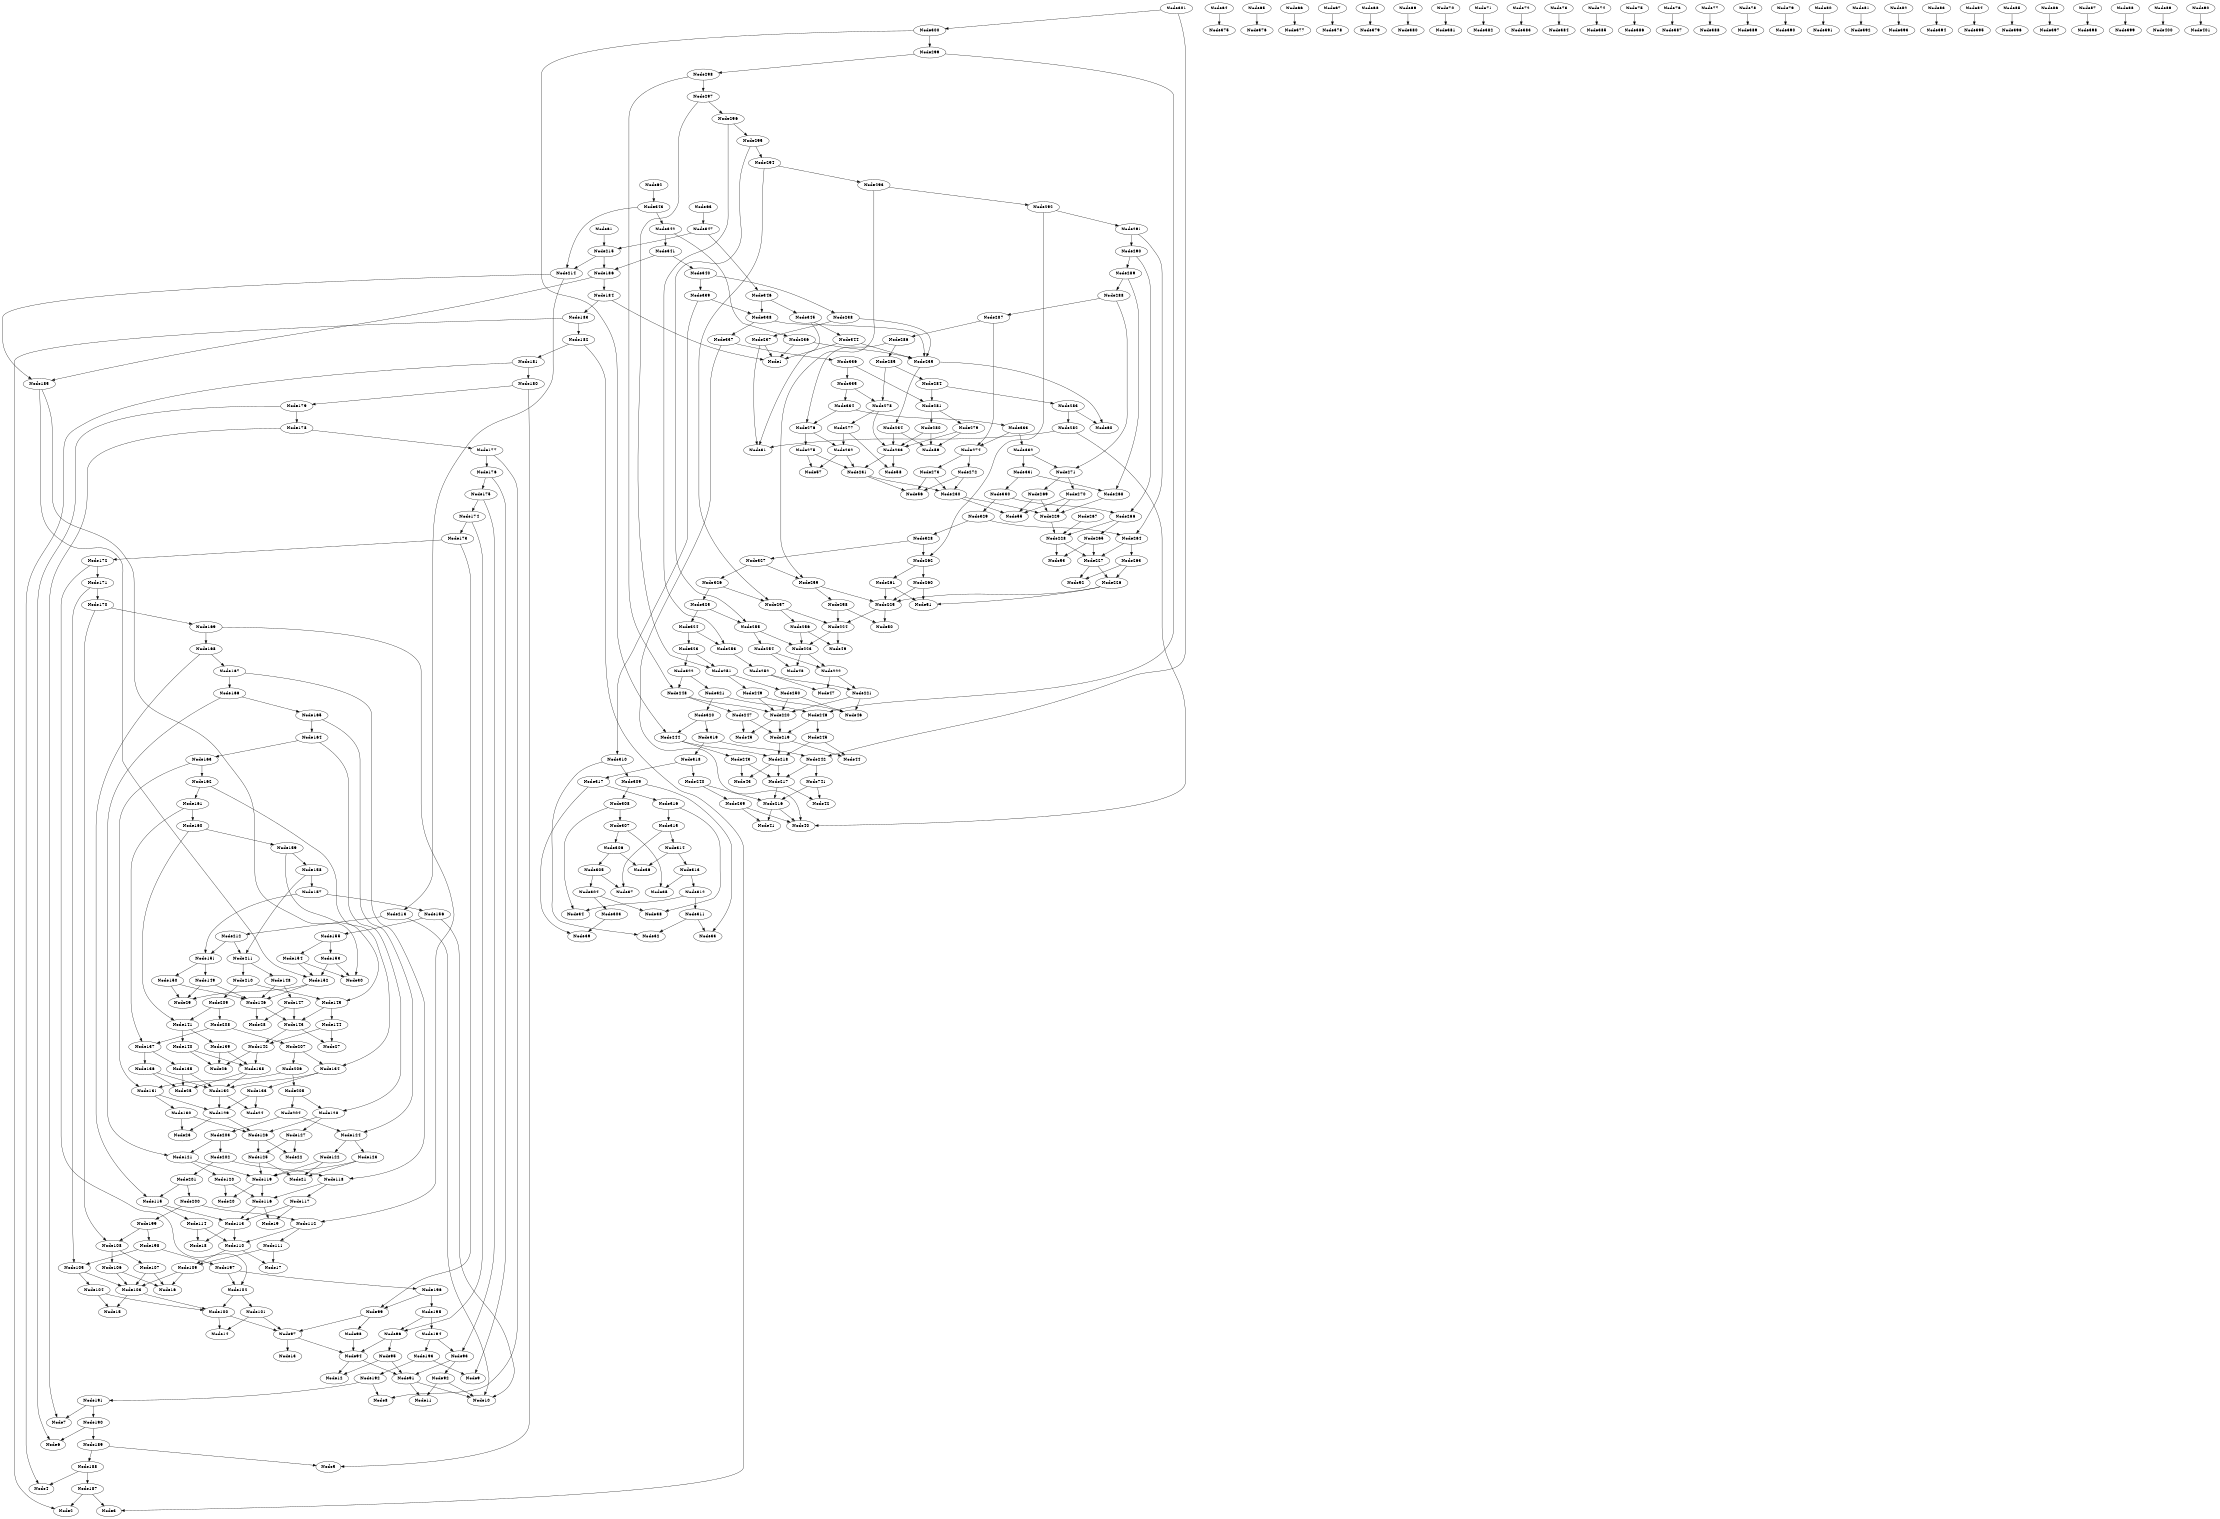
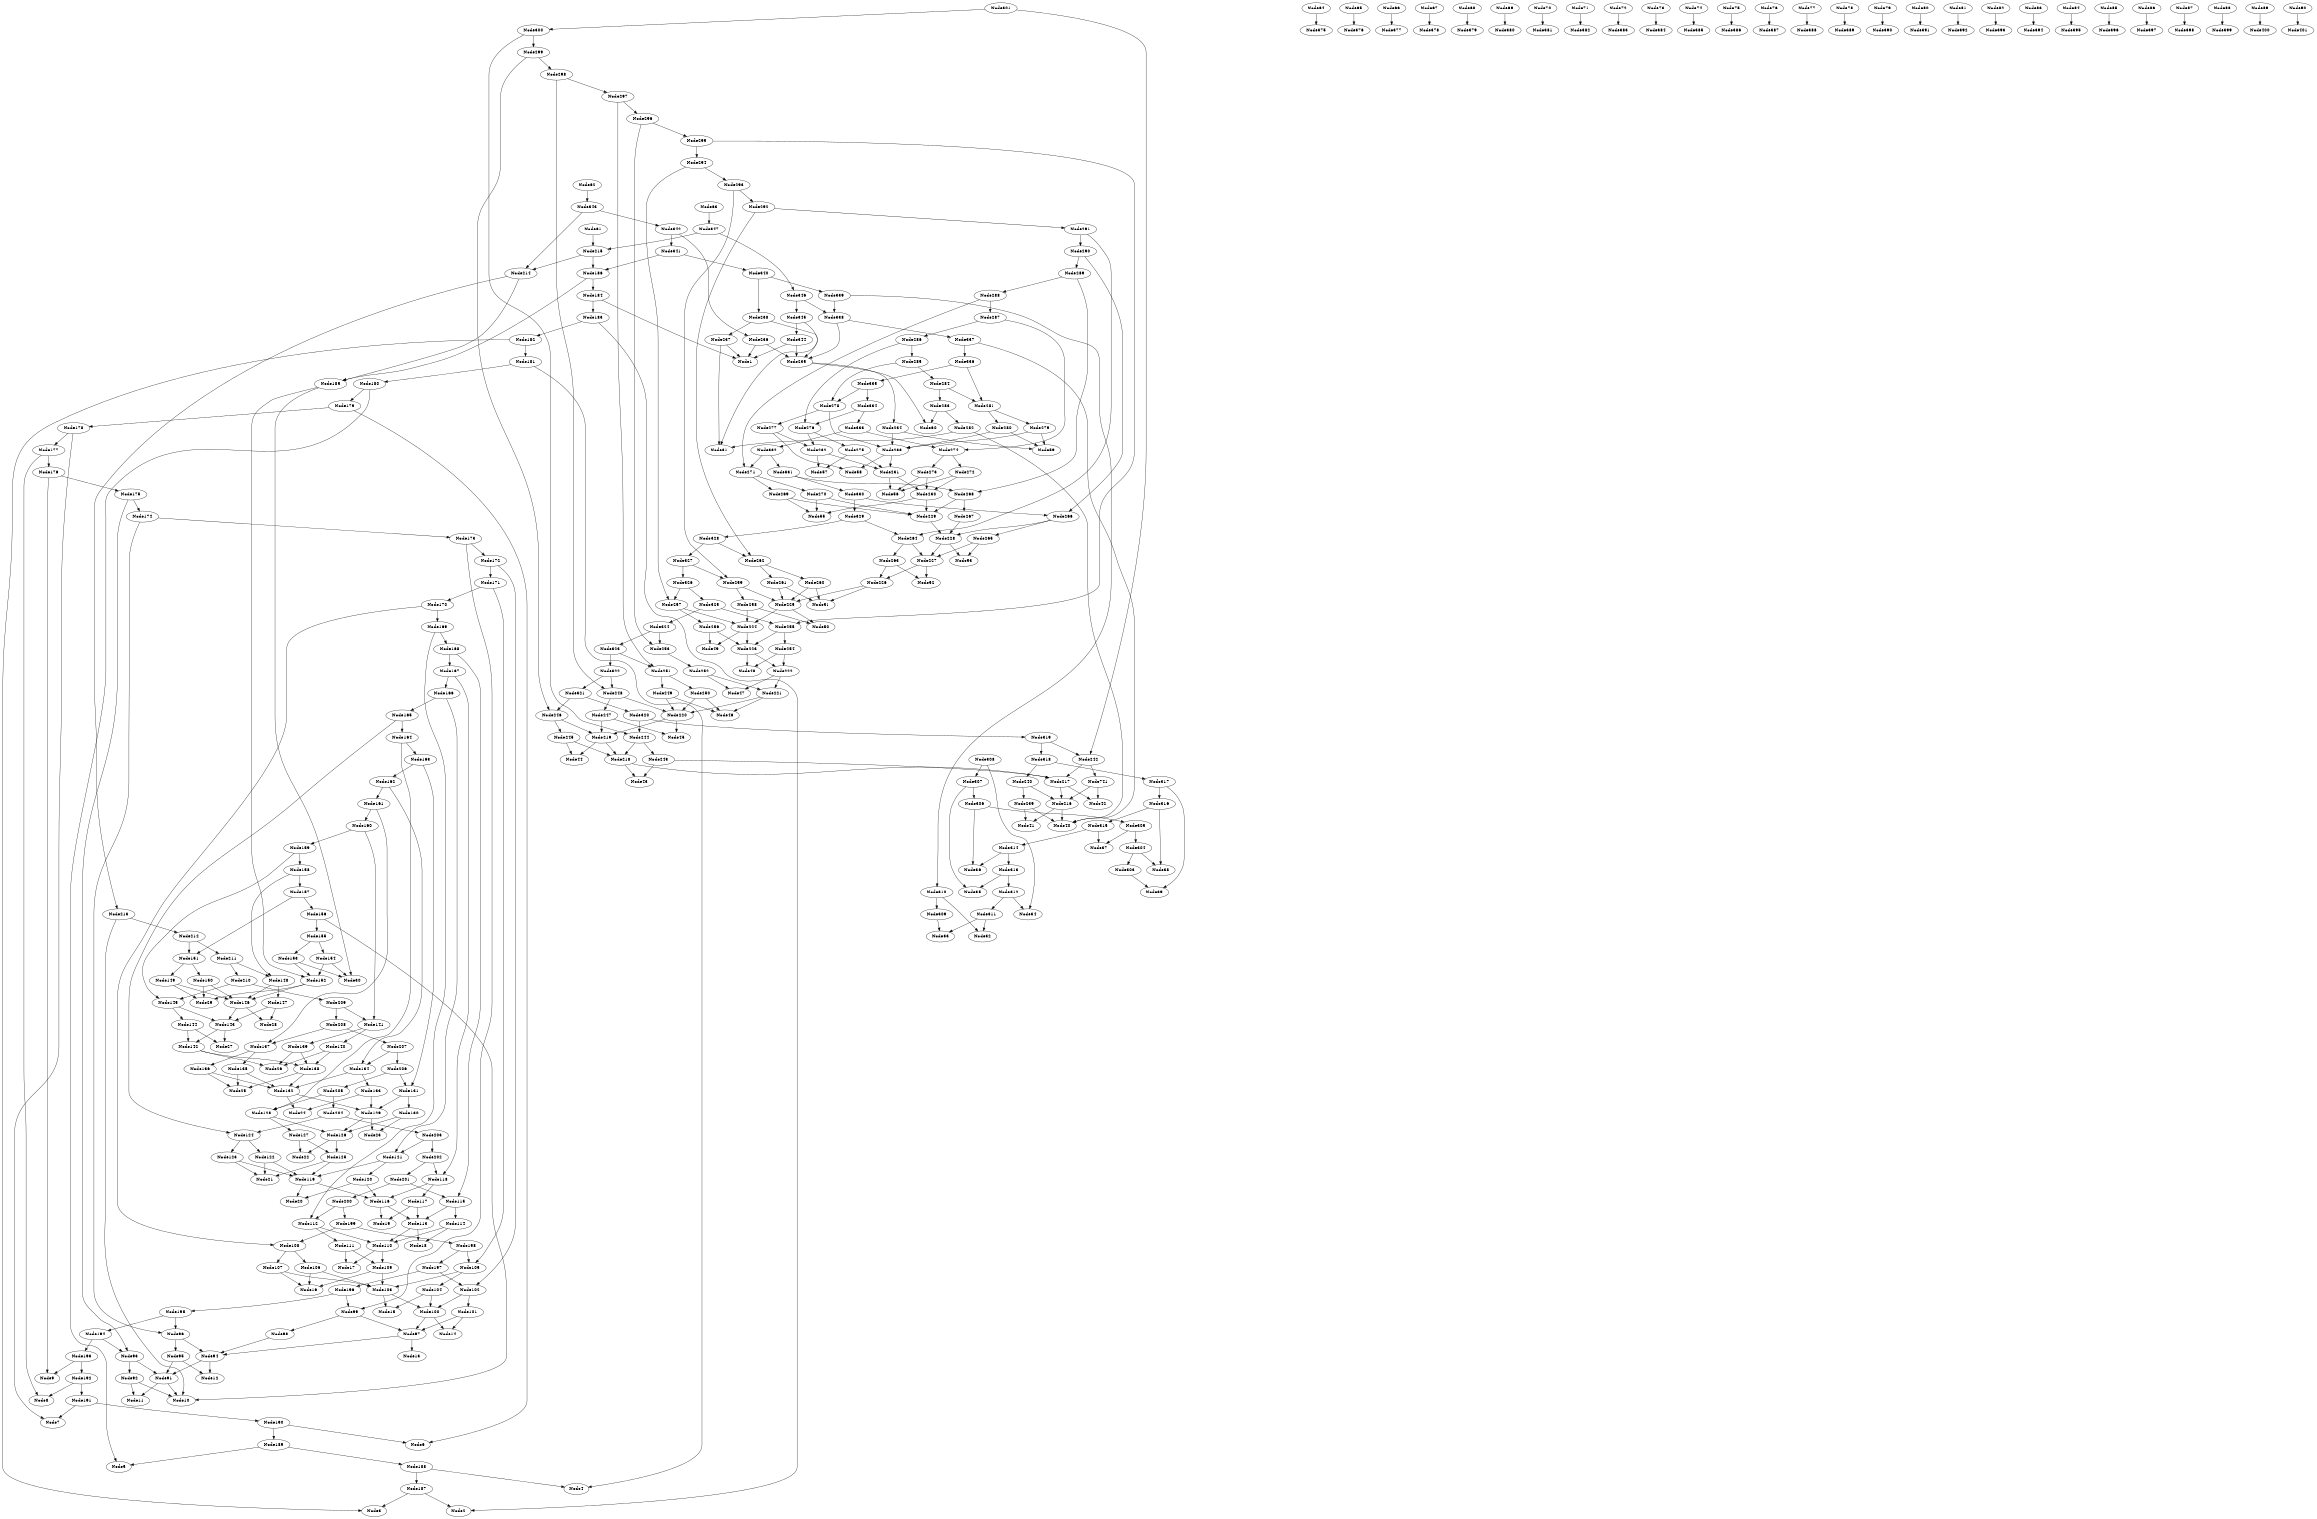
none -> (964, 504)
(627, 790) -> none
(274, 911) -> (252, 918)
